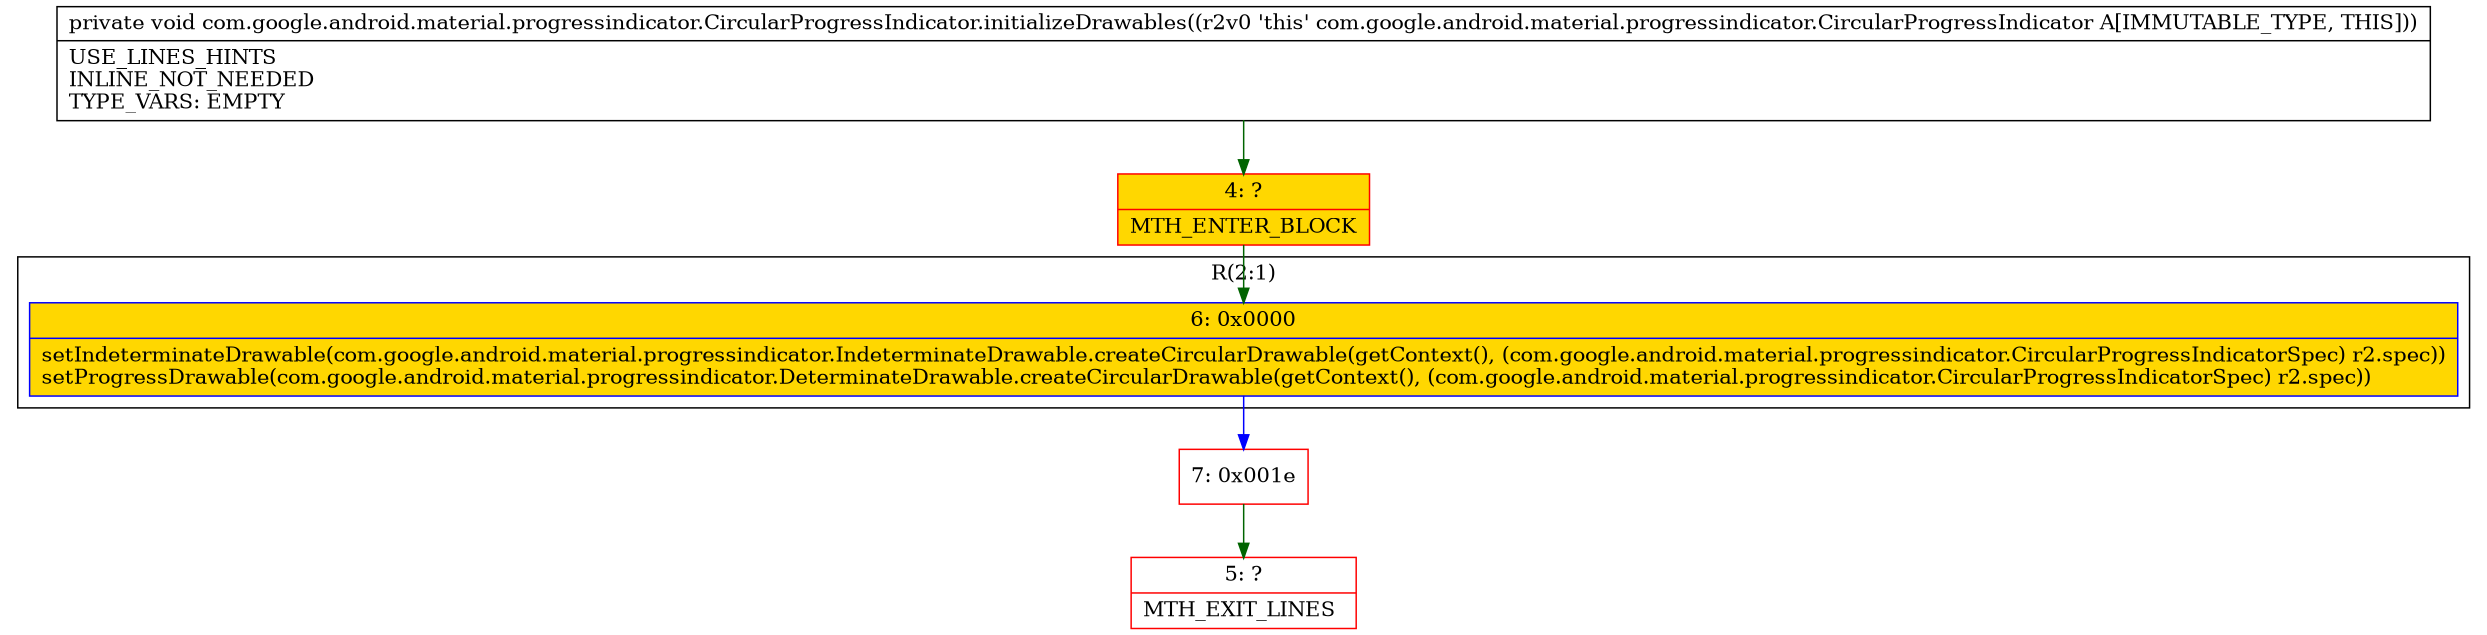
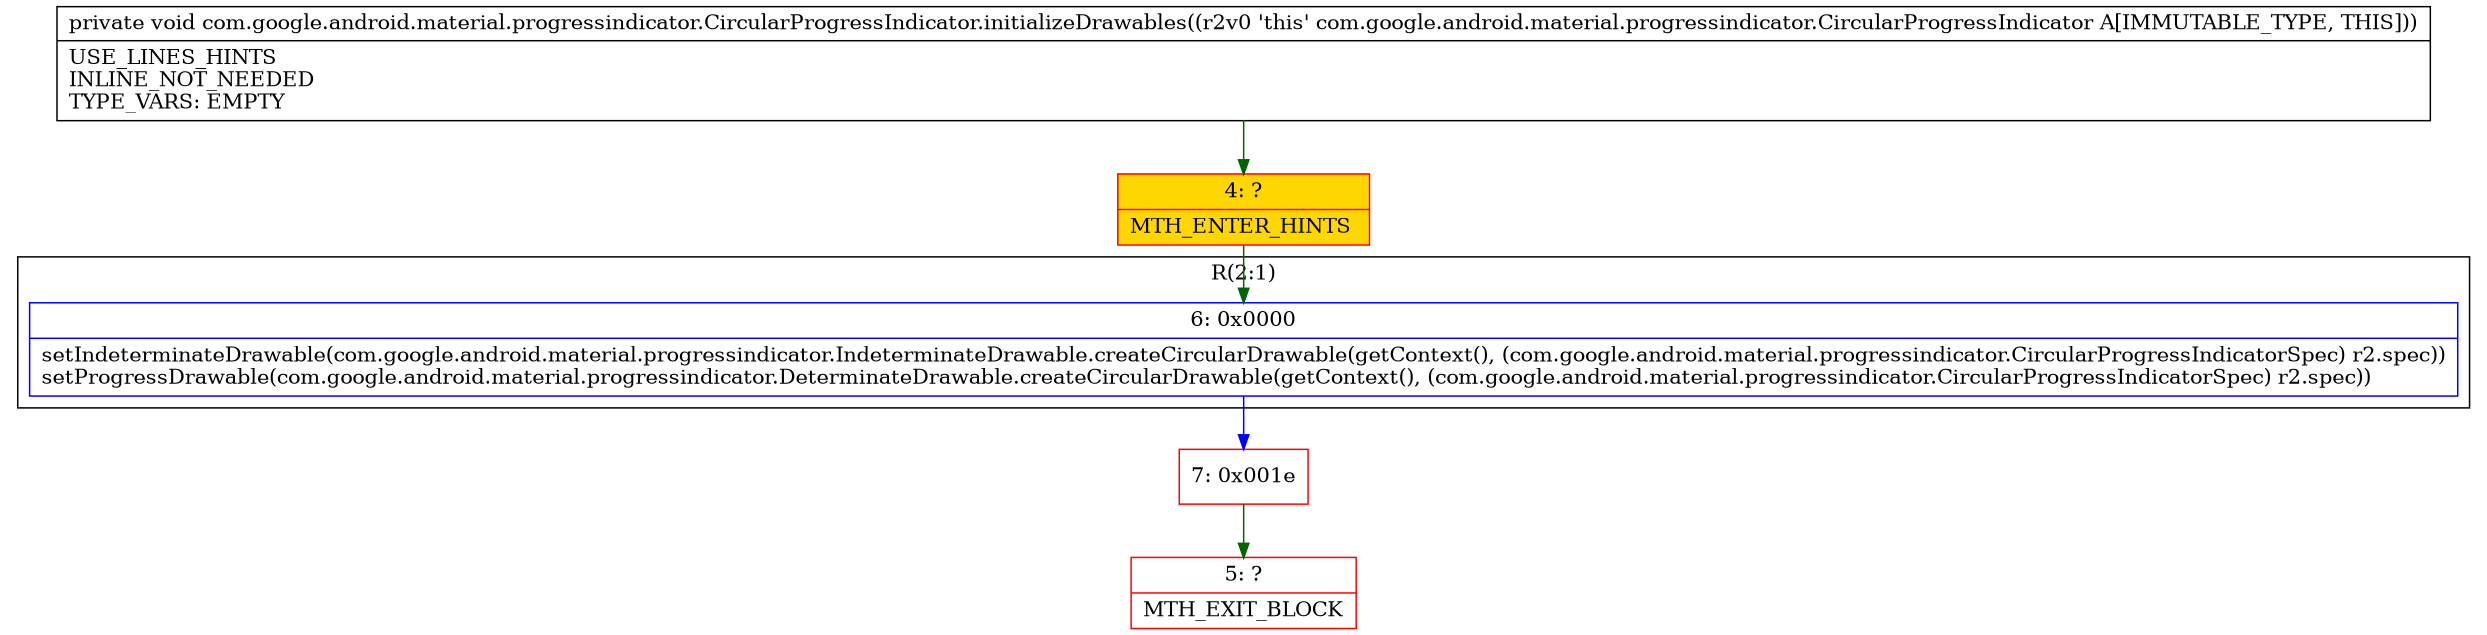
(1244, 227) -> (1241, 227)
(1244, 349) -> (1244, 349)
(1239, 610) -> (1244, 610)
